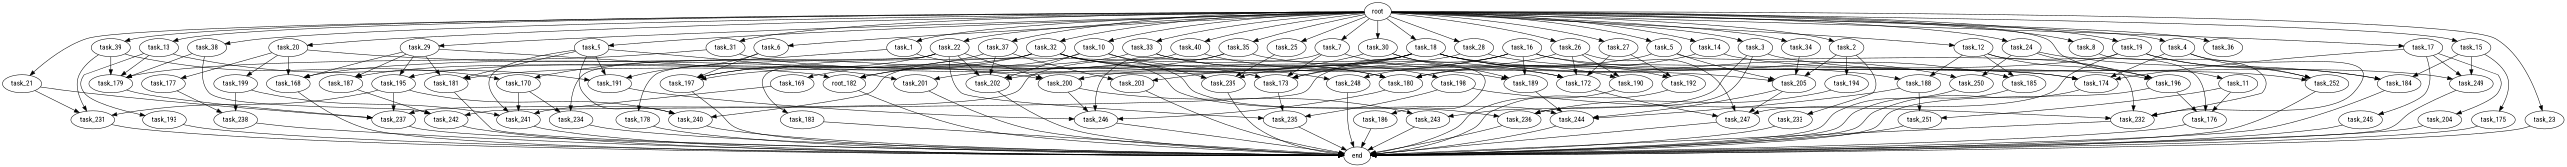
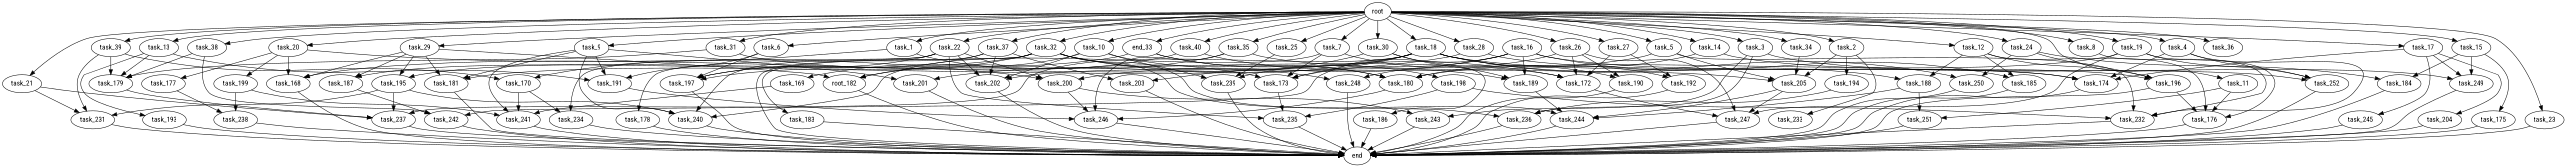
(1142, 48) -> (1142, 48)
none -> (834, 61)
(2260, 68) -> (2275, 83)
(1576, 146) -> (801, 134)
